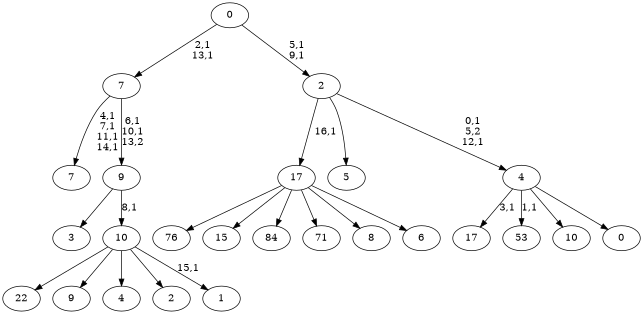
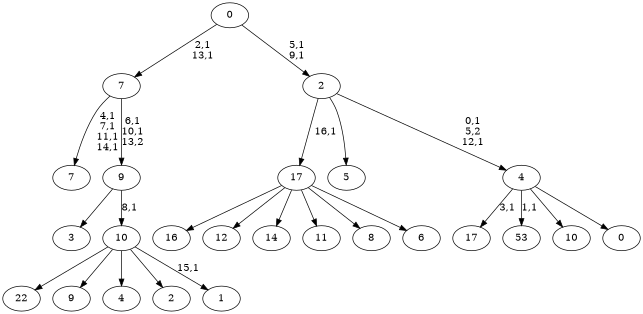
(172, 238) -> (172, 238)
(222, 238) -> (222, 238)
(272, 238) -> (272, 238)
(322, 238) -> (322, 238)
